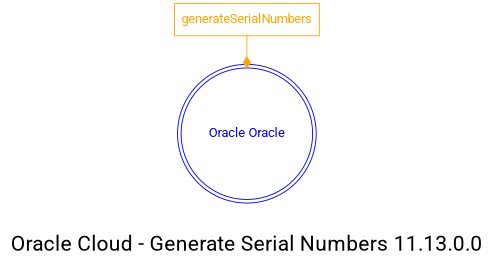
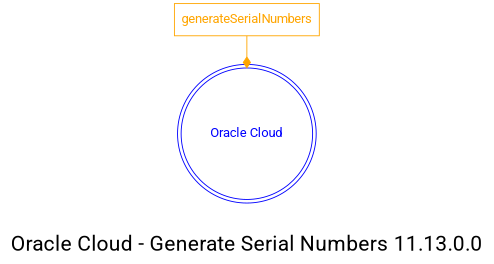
(247, 134) -> (247, 134)
